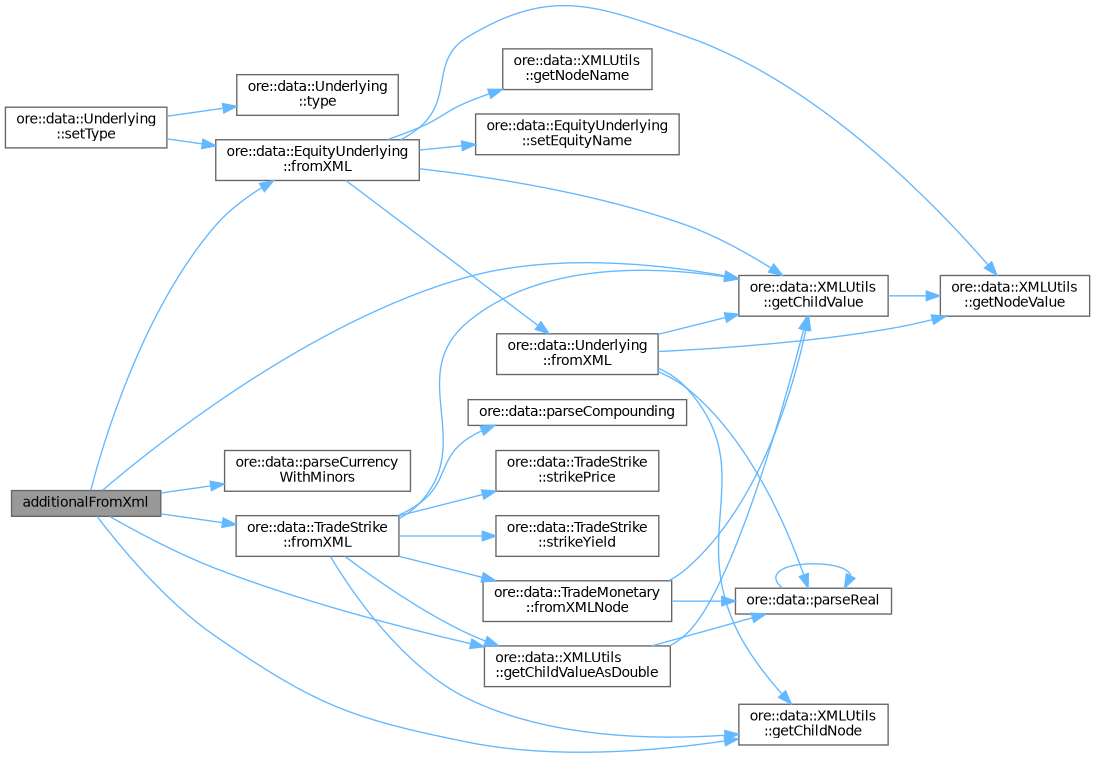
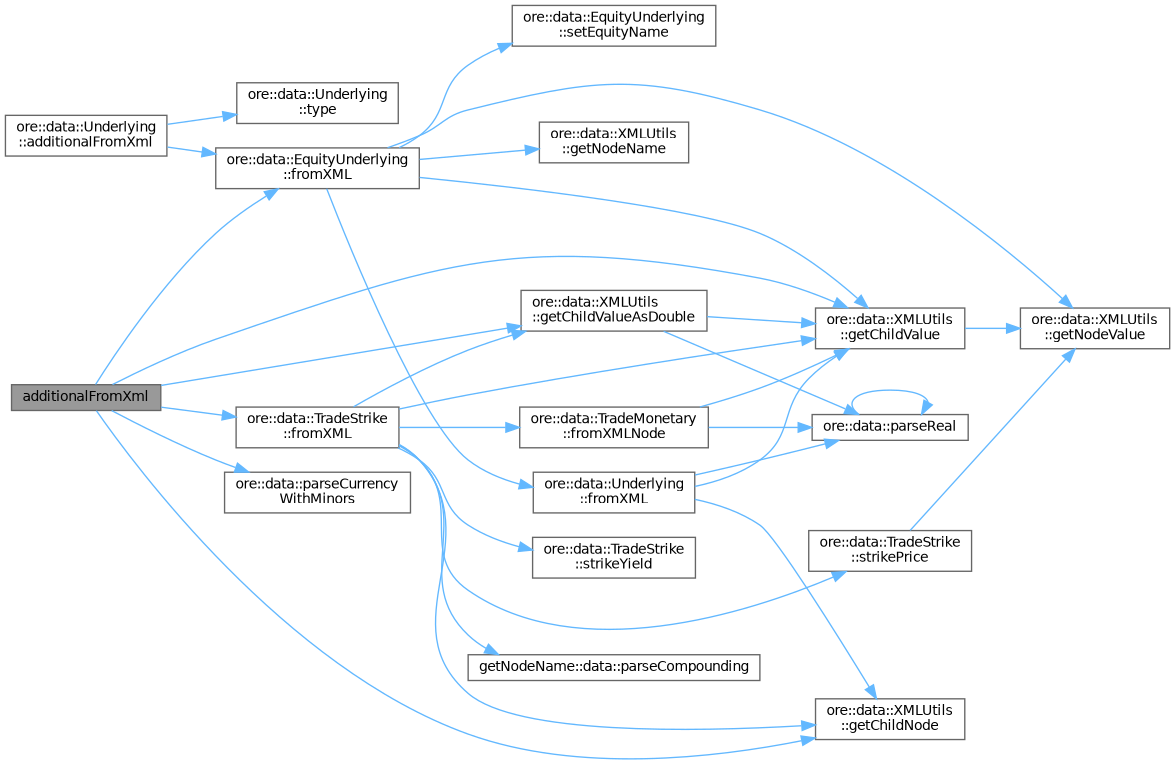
(86, 128) -> (86, 136)
(789, 342) -> (988, 445)
(577, 413) -> (614, 668)
